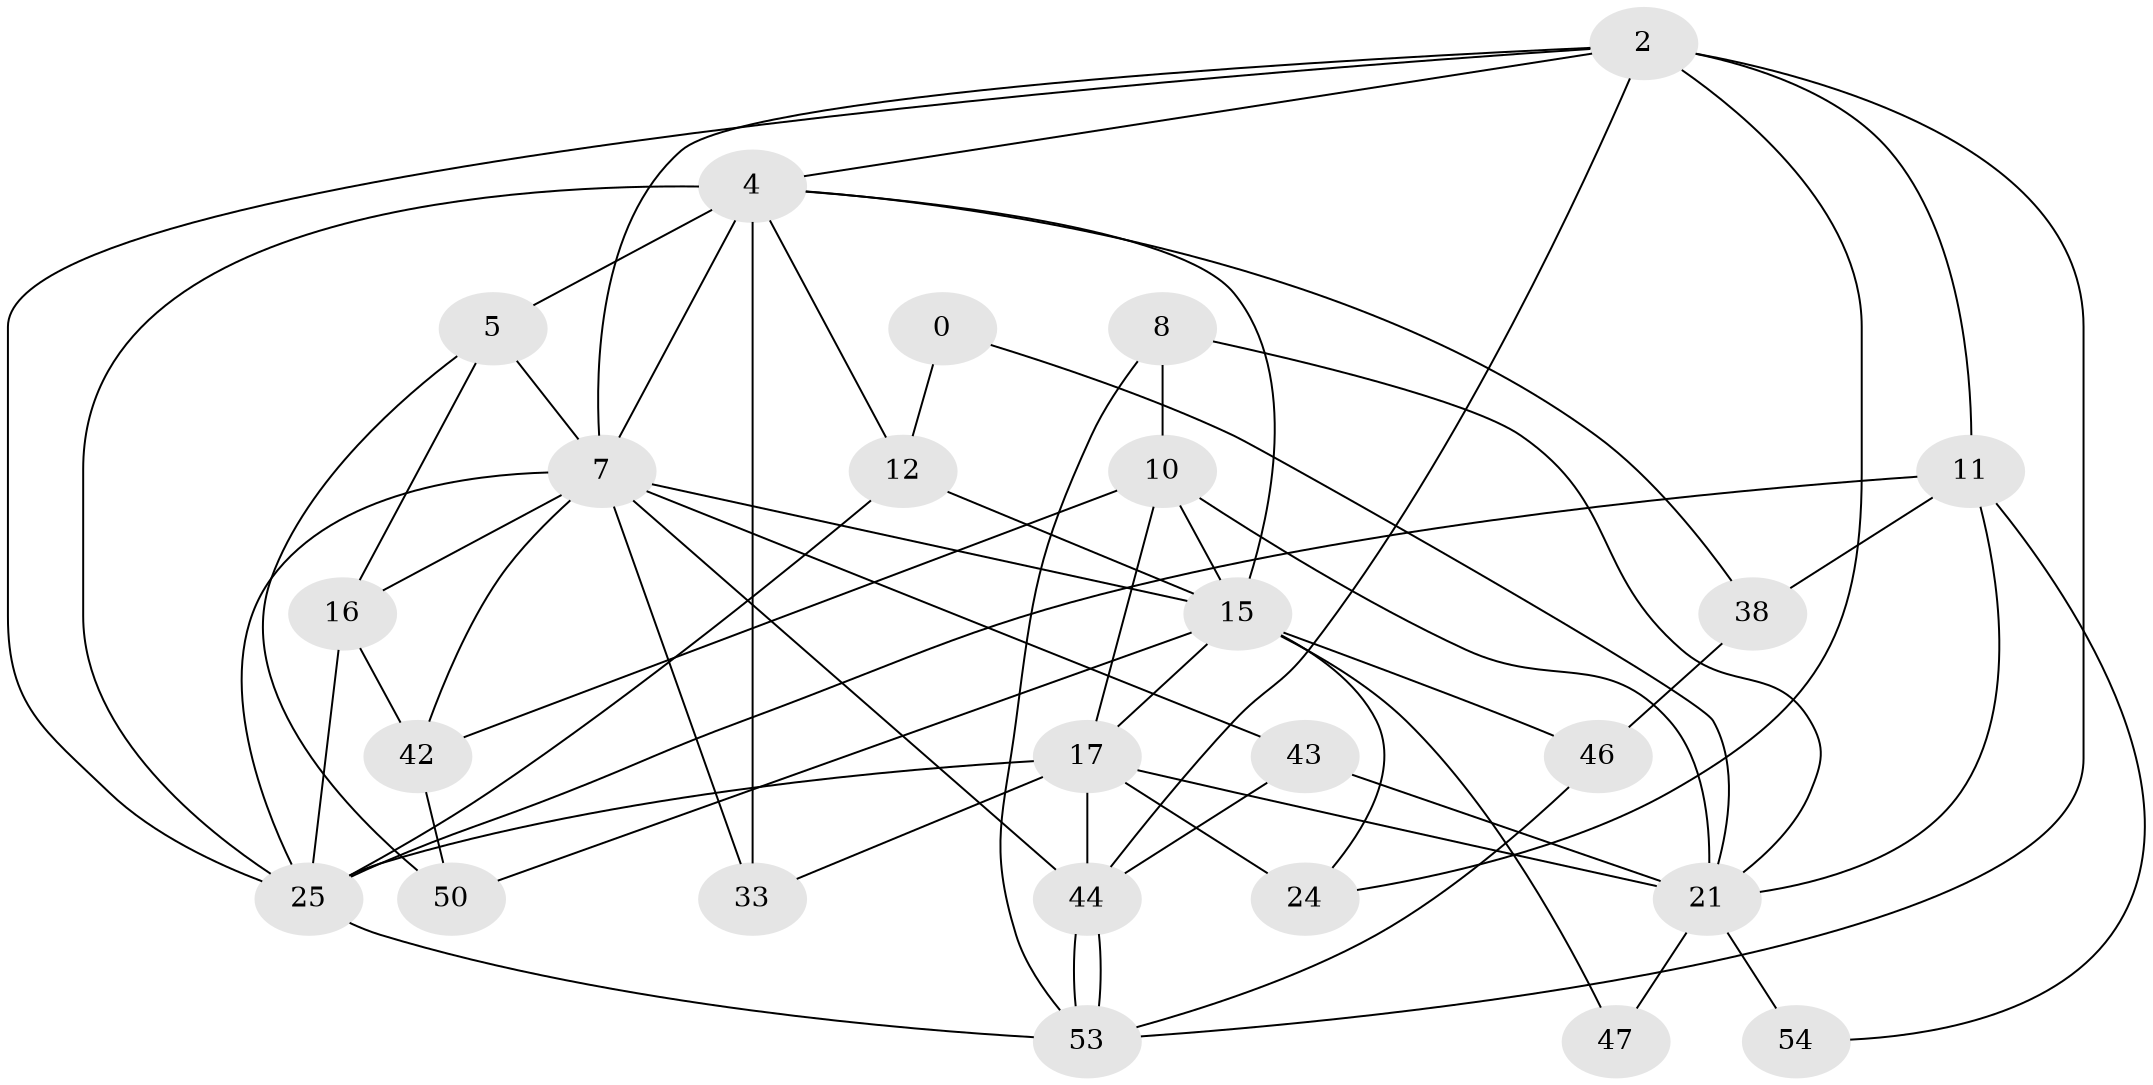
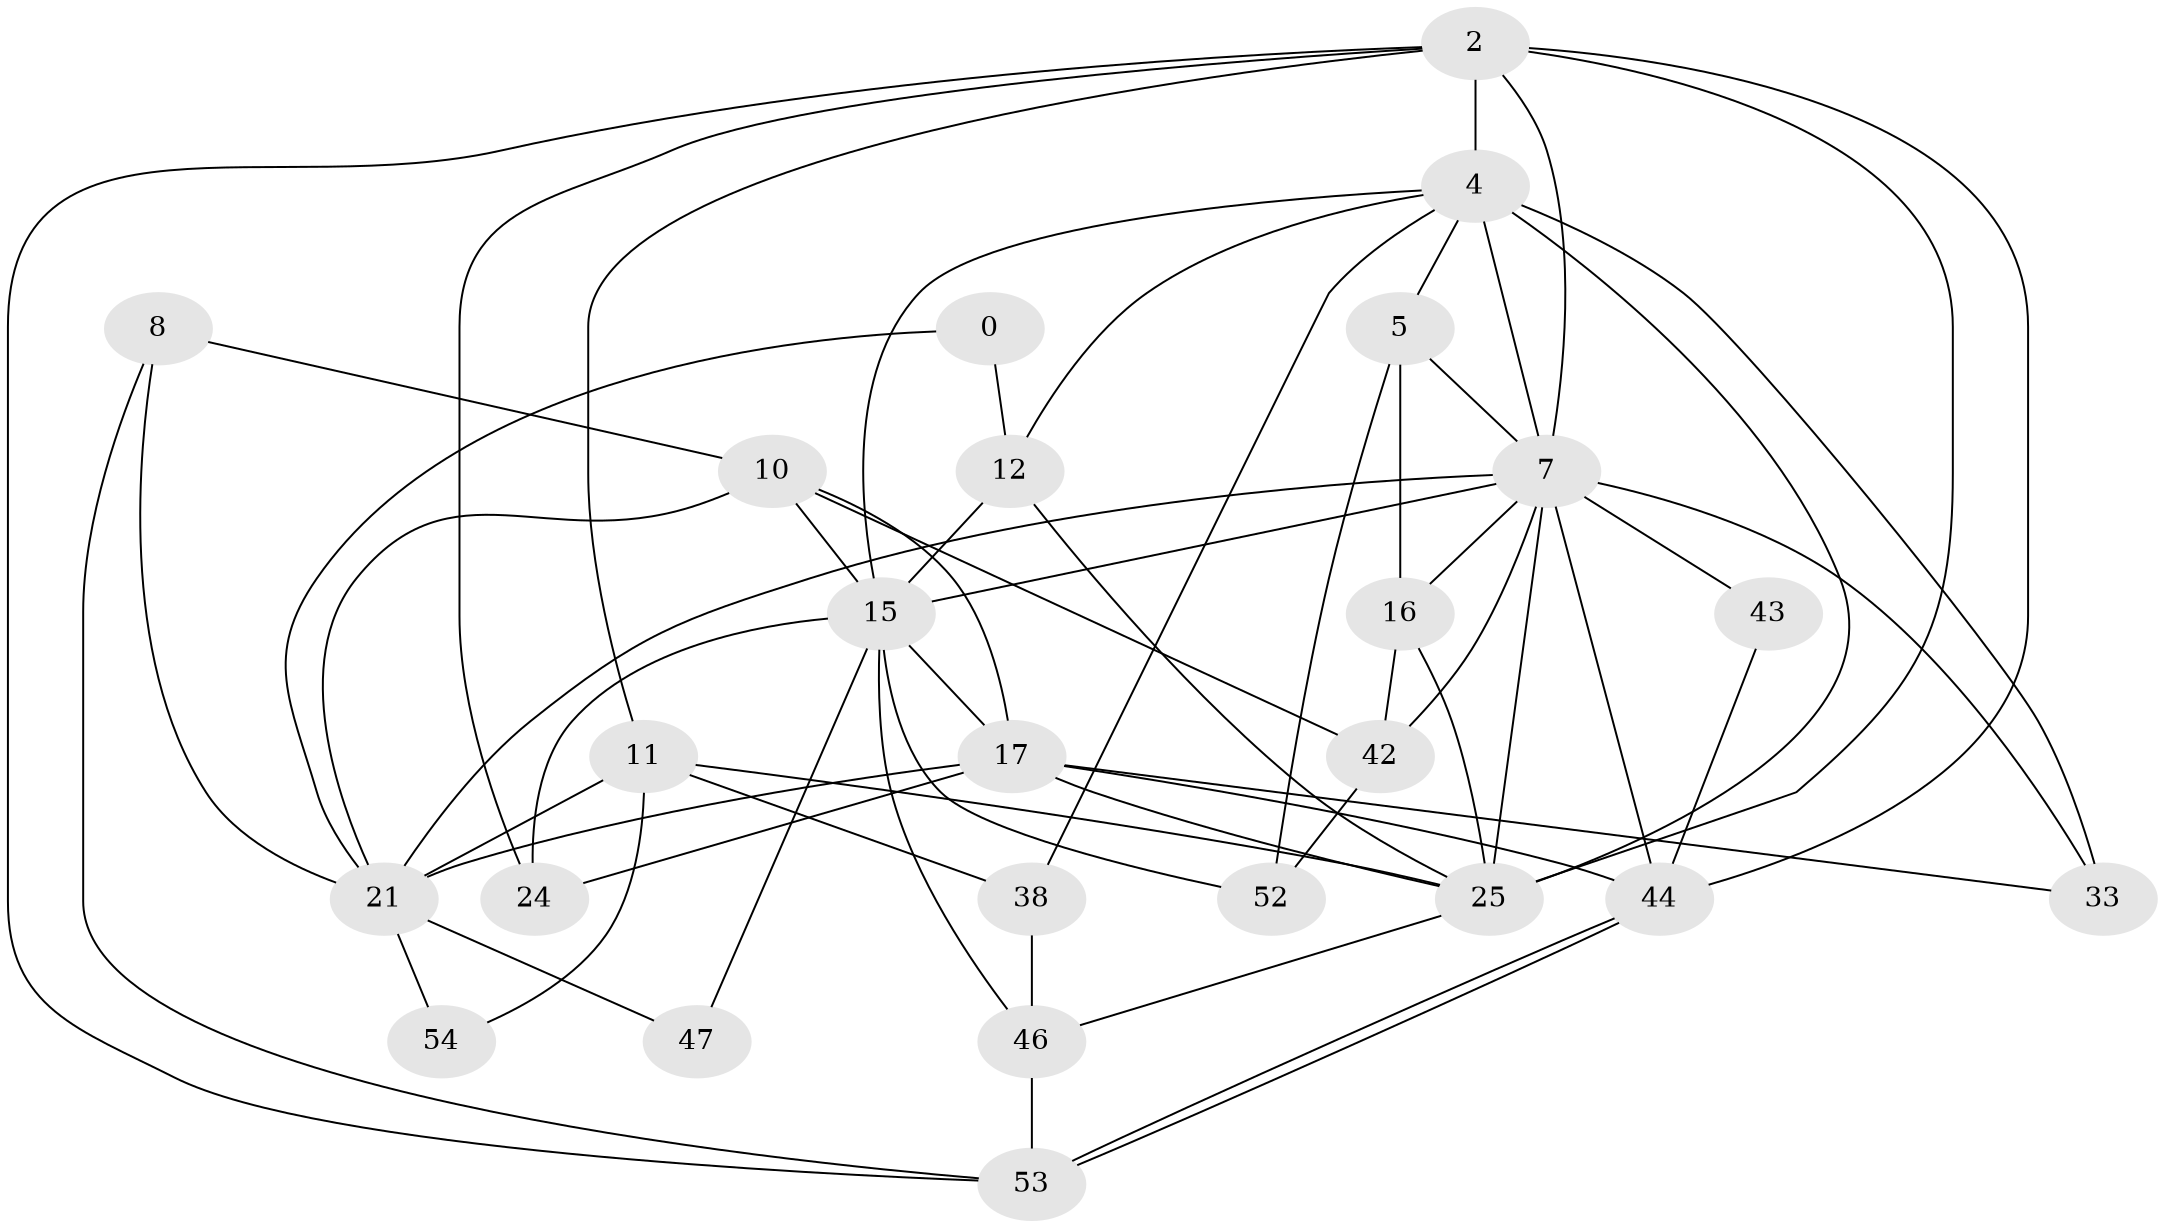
(1468, 815) -> (898, 554)
(452, 899) -> (1272, 899)
(688, 1001) -> (1261, 970)
